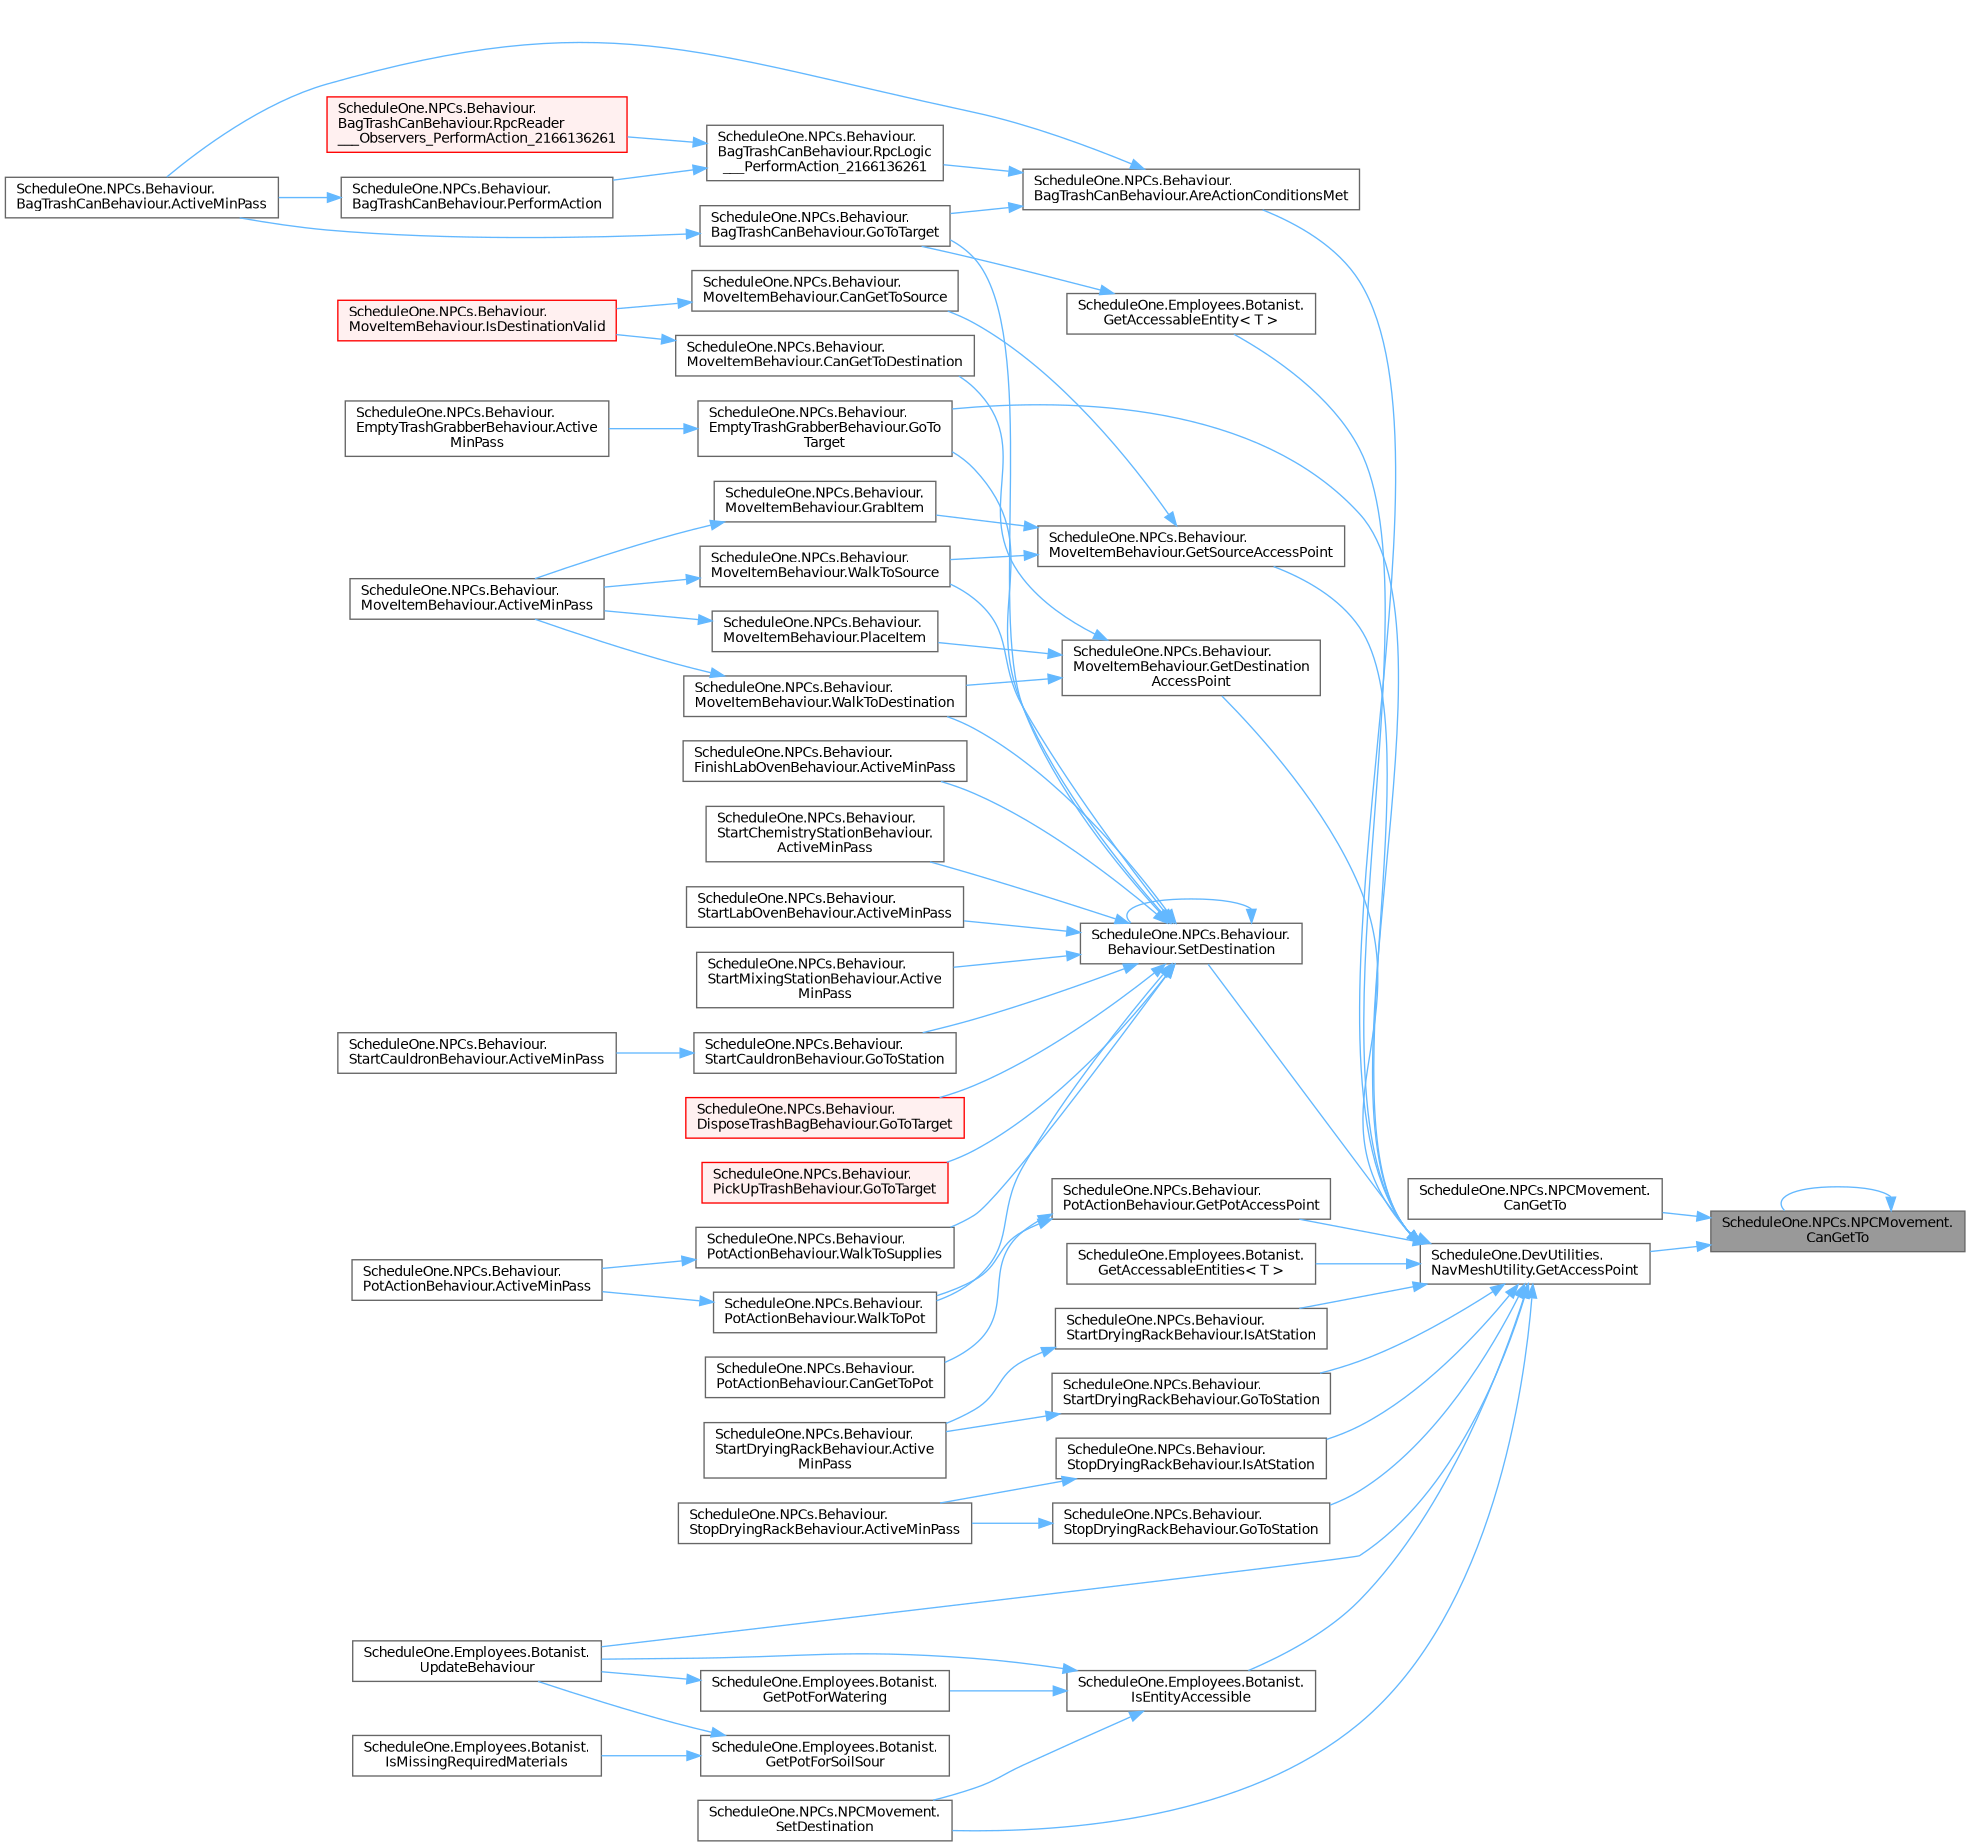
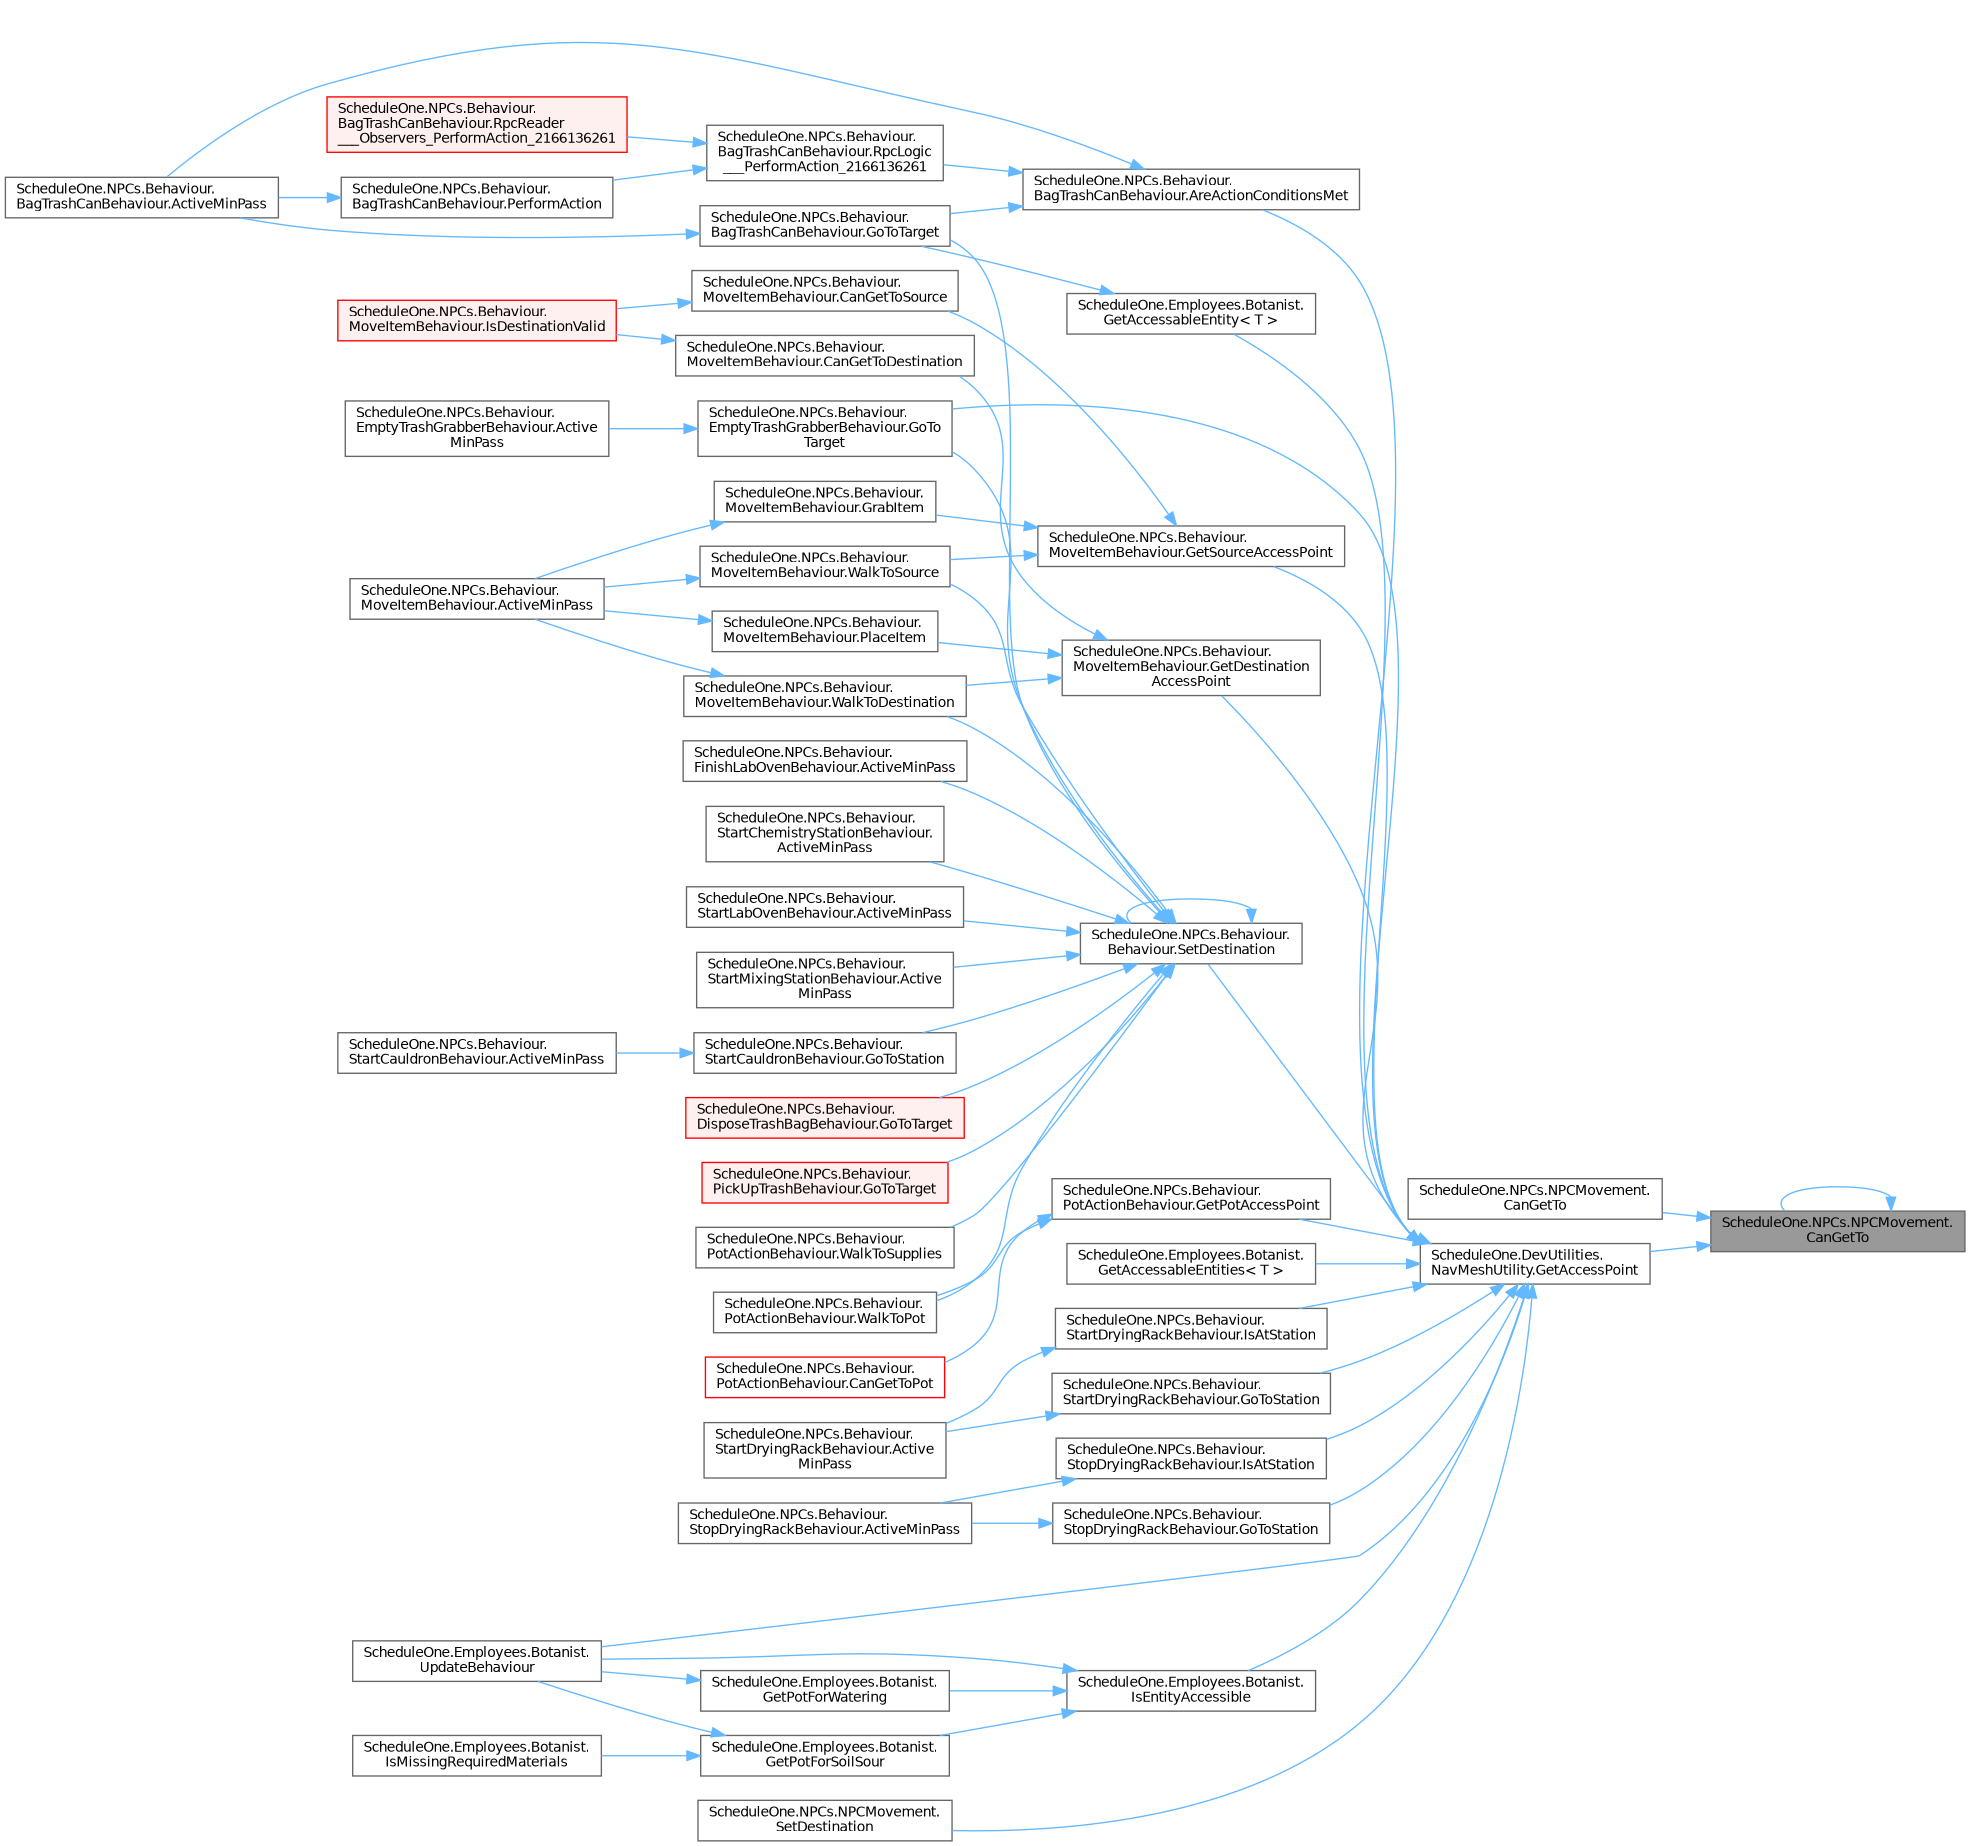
(477, 1280) -> none
(825, 1377) -> (825, 1377)
(1033, 1761) -> (1001, 1725)
